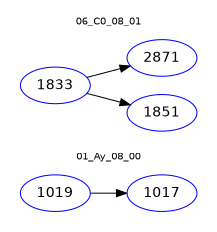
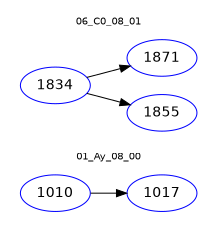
(162, 58) -> (162, 58)
(55, 85) -> (55, 85)
(162, 113) -> (162, 113)
(55, 193) -> (55, 193)
